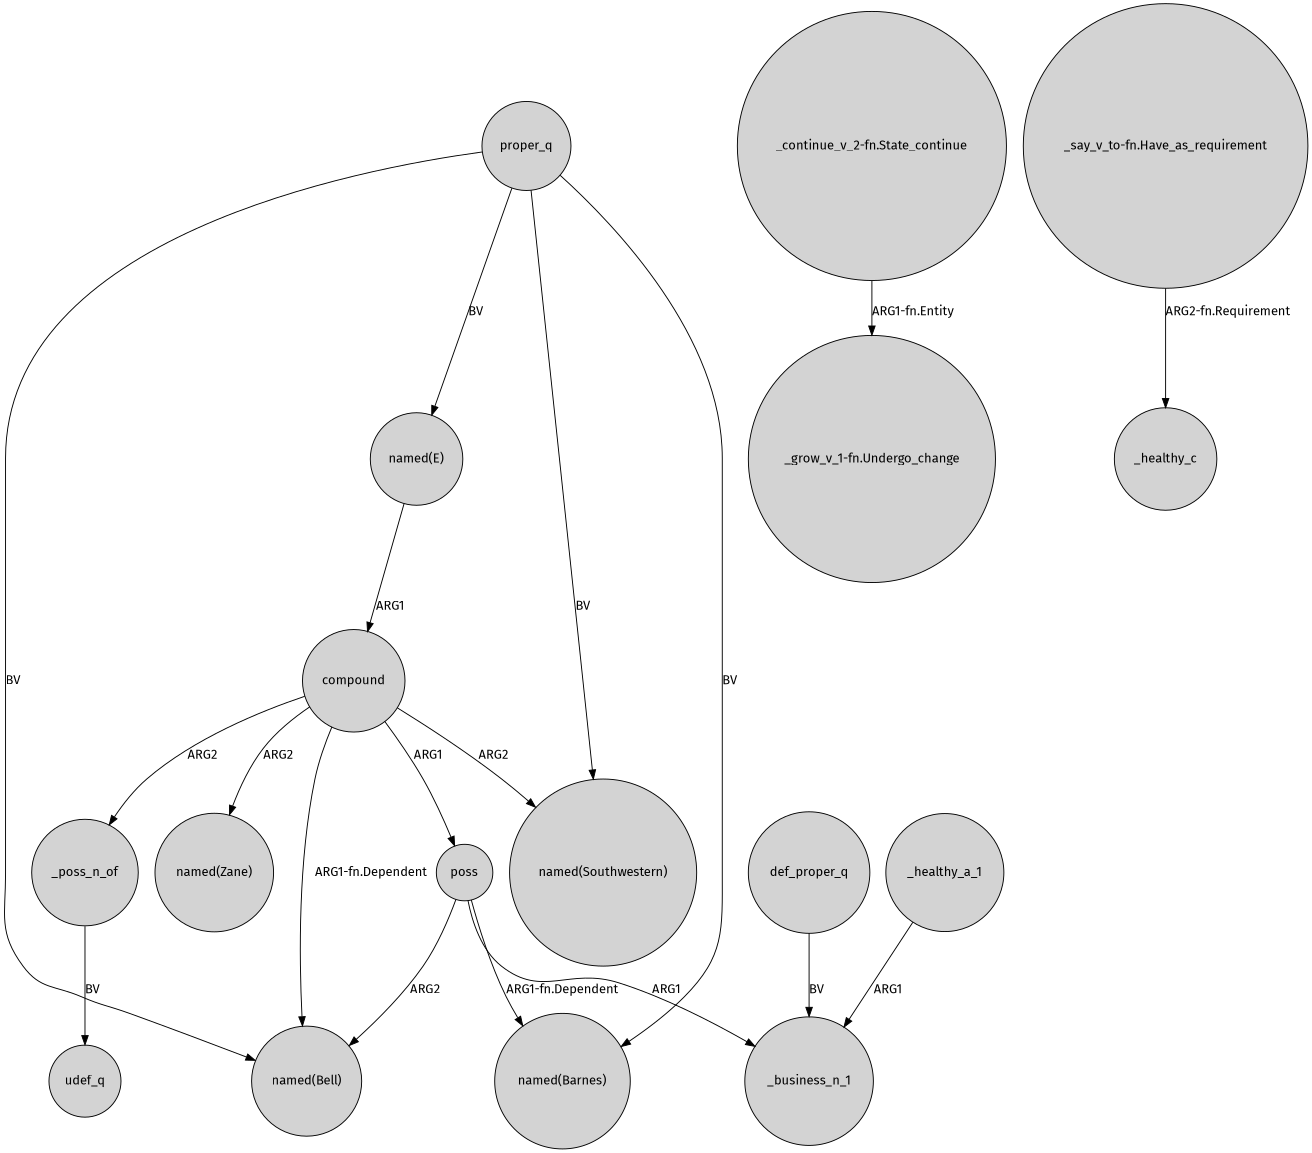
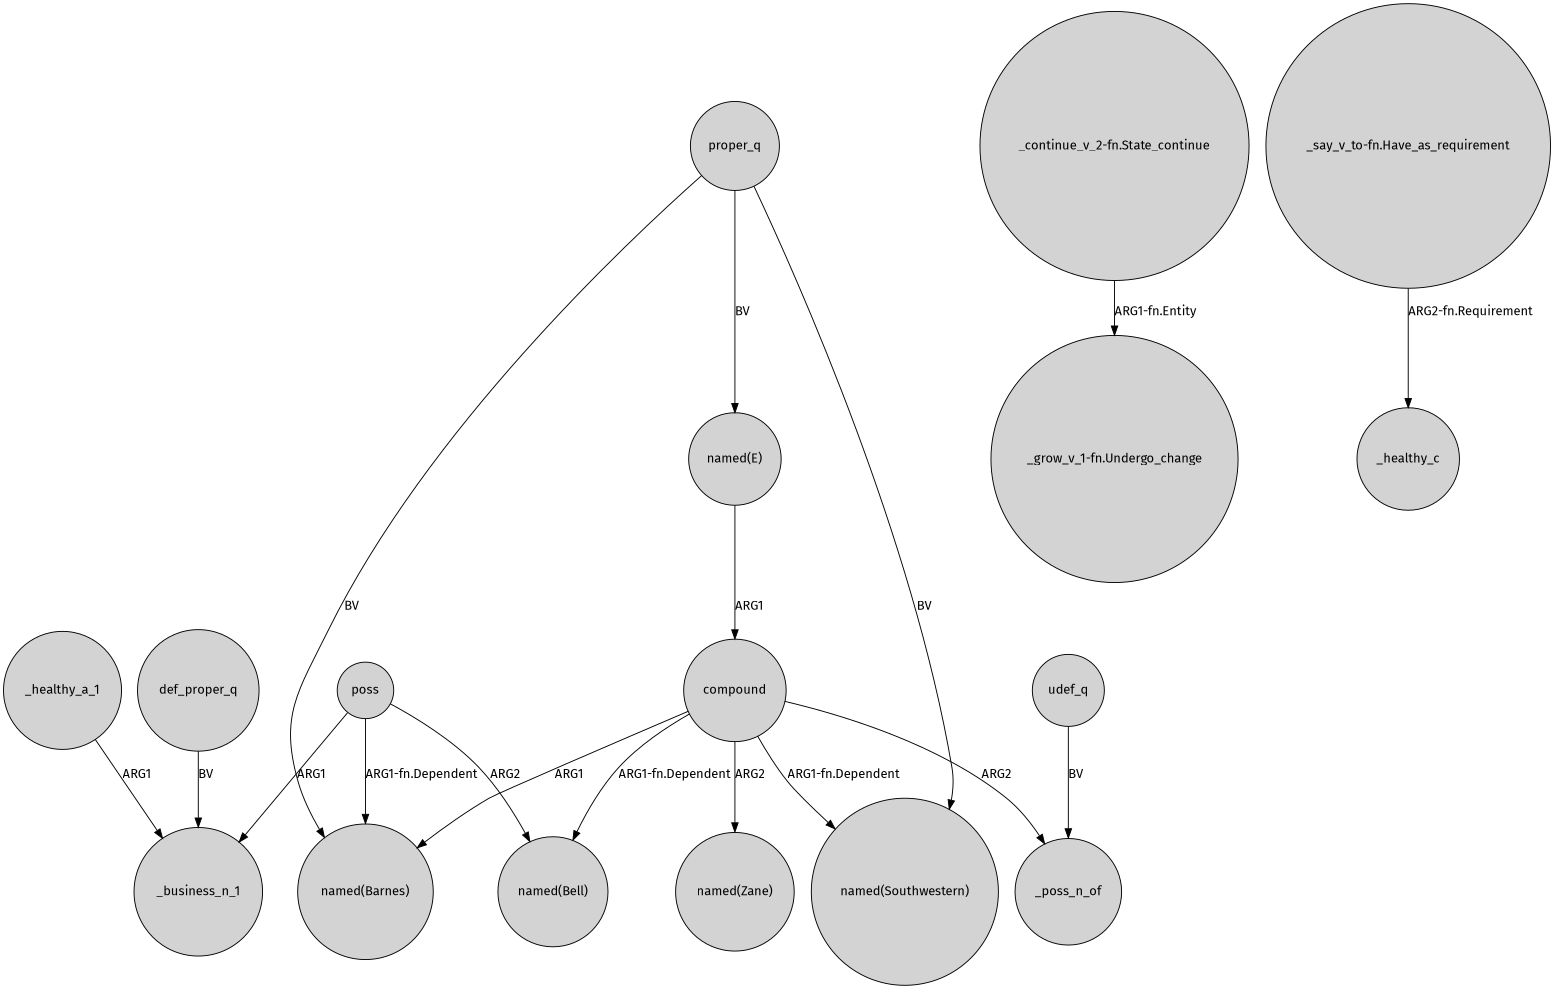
(6, 530) -> none
(494, 755) -> (844, 775)
(422, 777) -> (553, 770)
(85, 981) -> (1068, 778)
